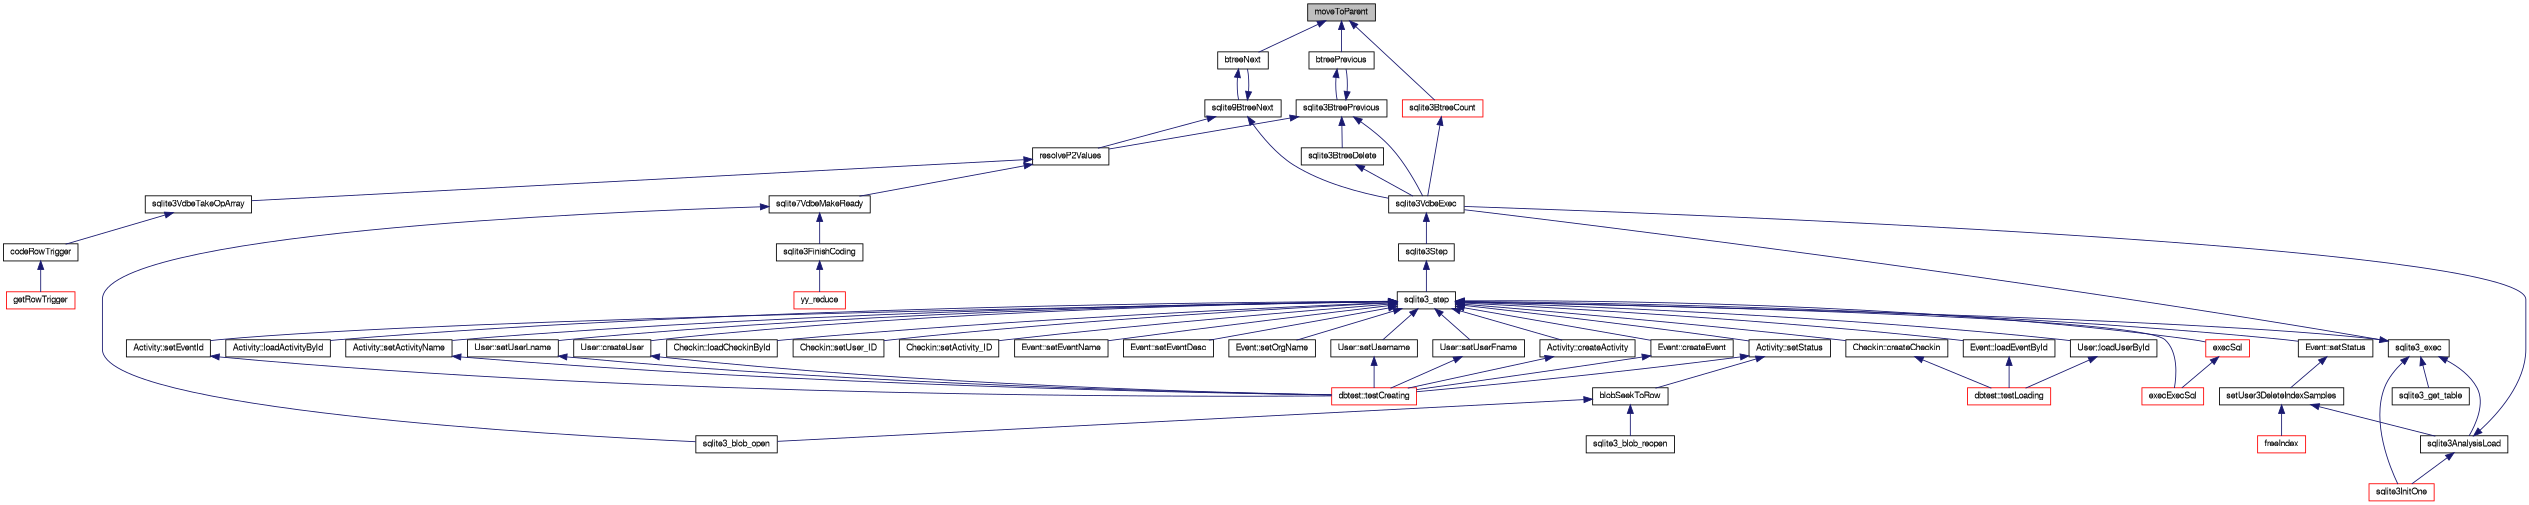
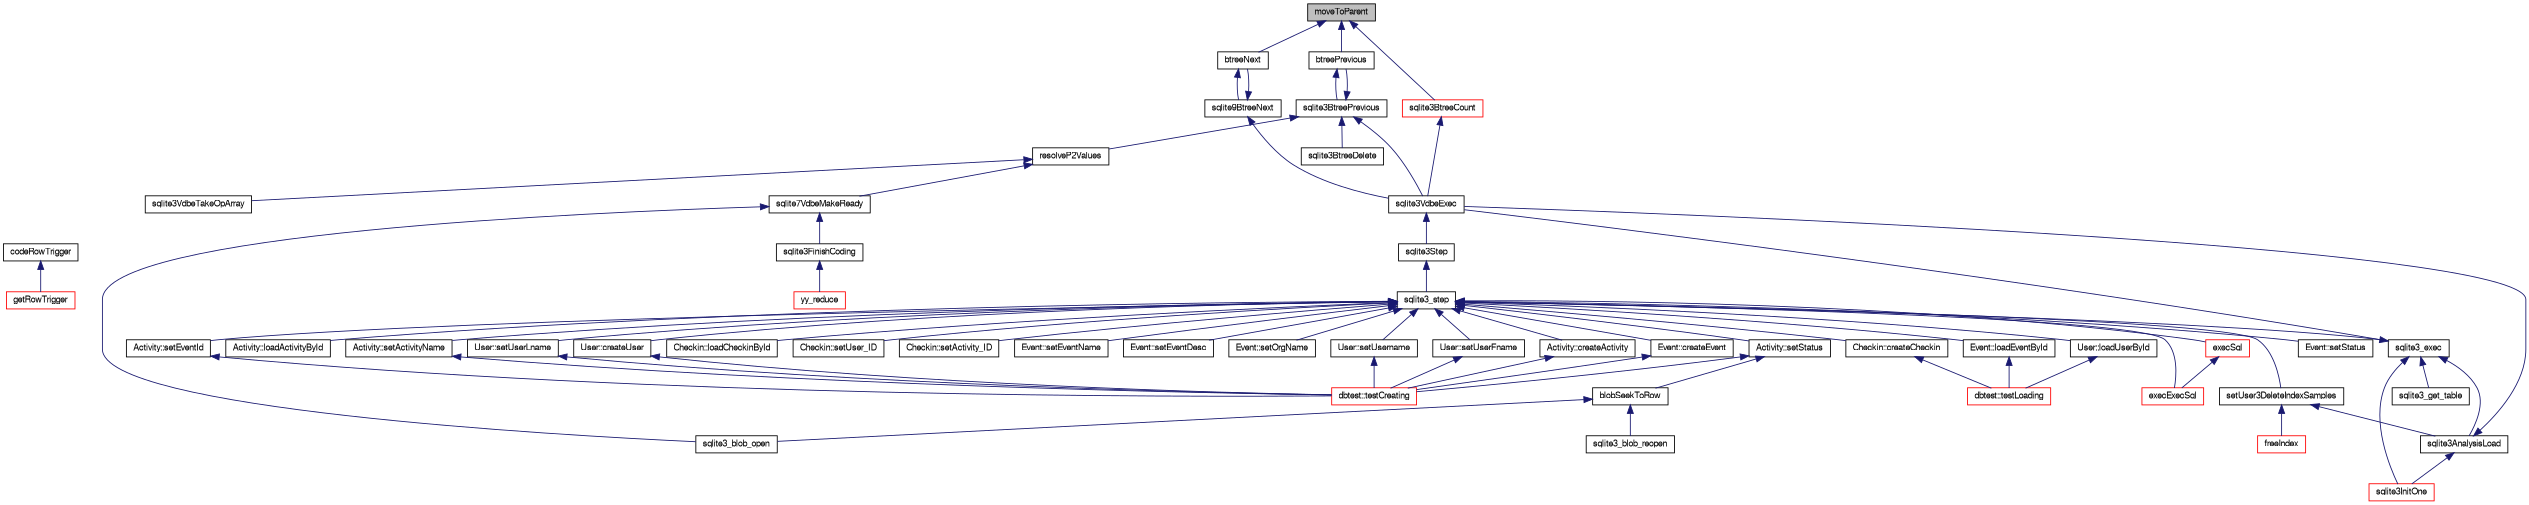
(1153, 134) -> none
(1388, 182) -> none
(115, 230) -> none
(2305, 375) -> (1889, 313)
